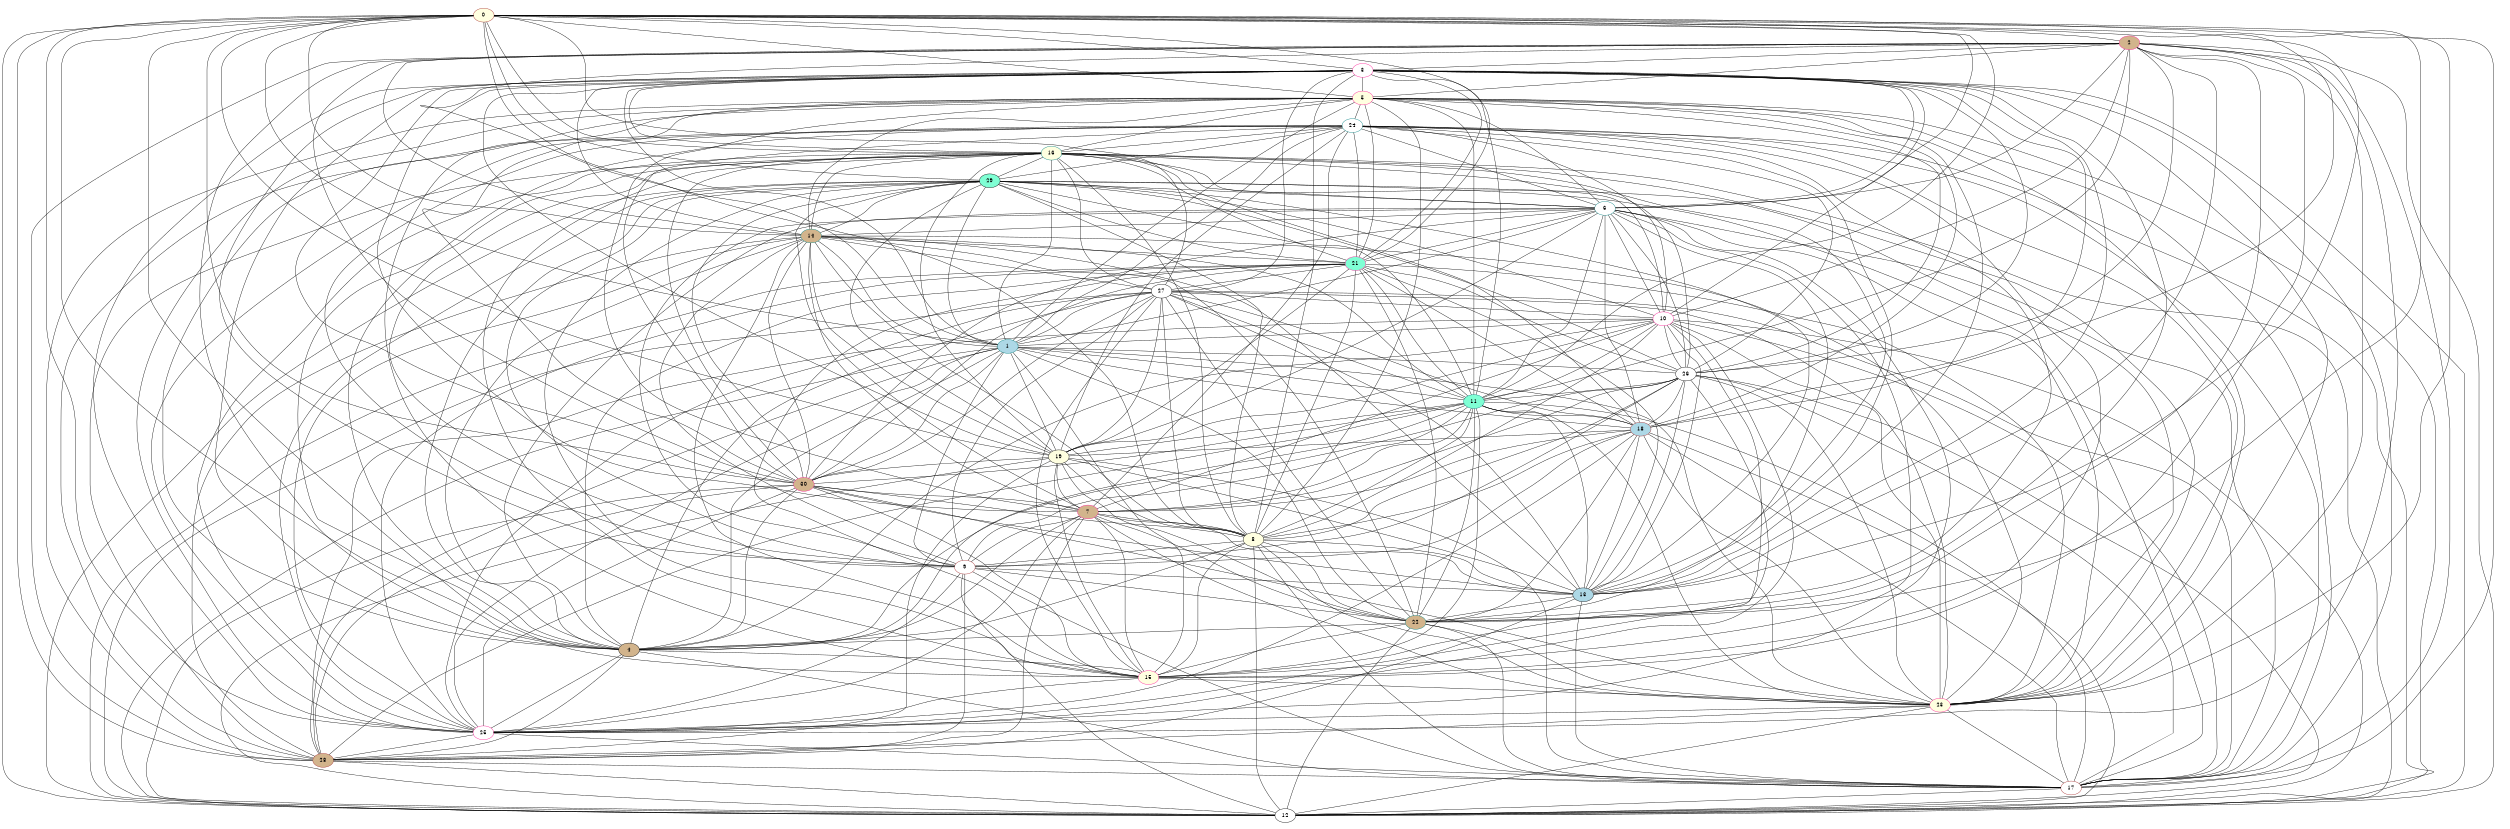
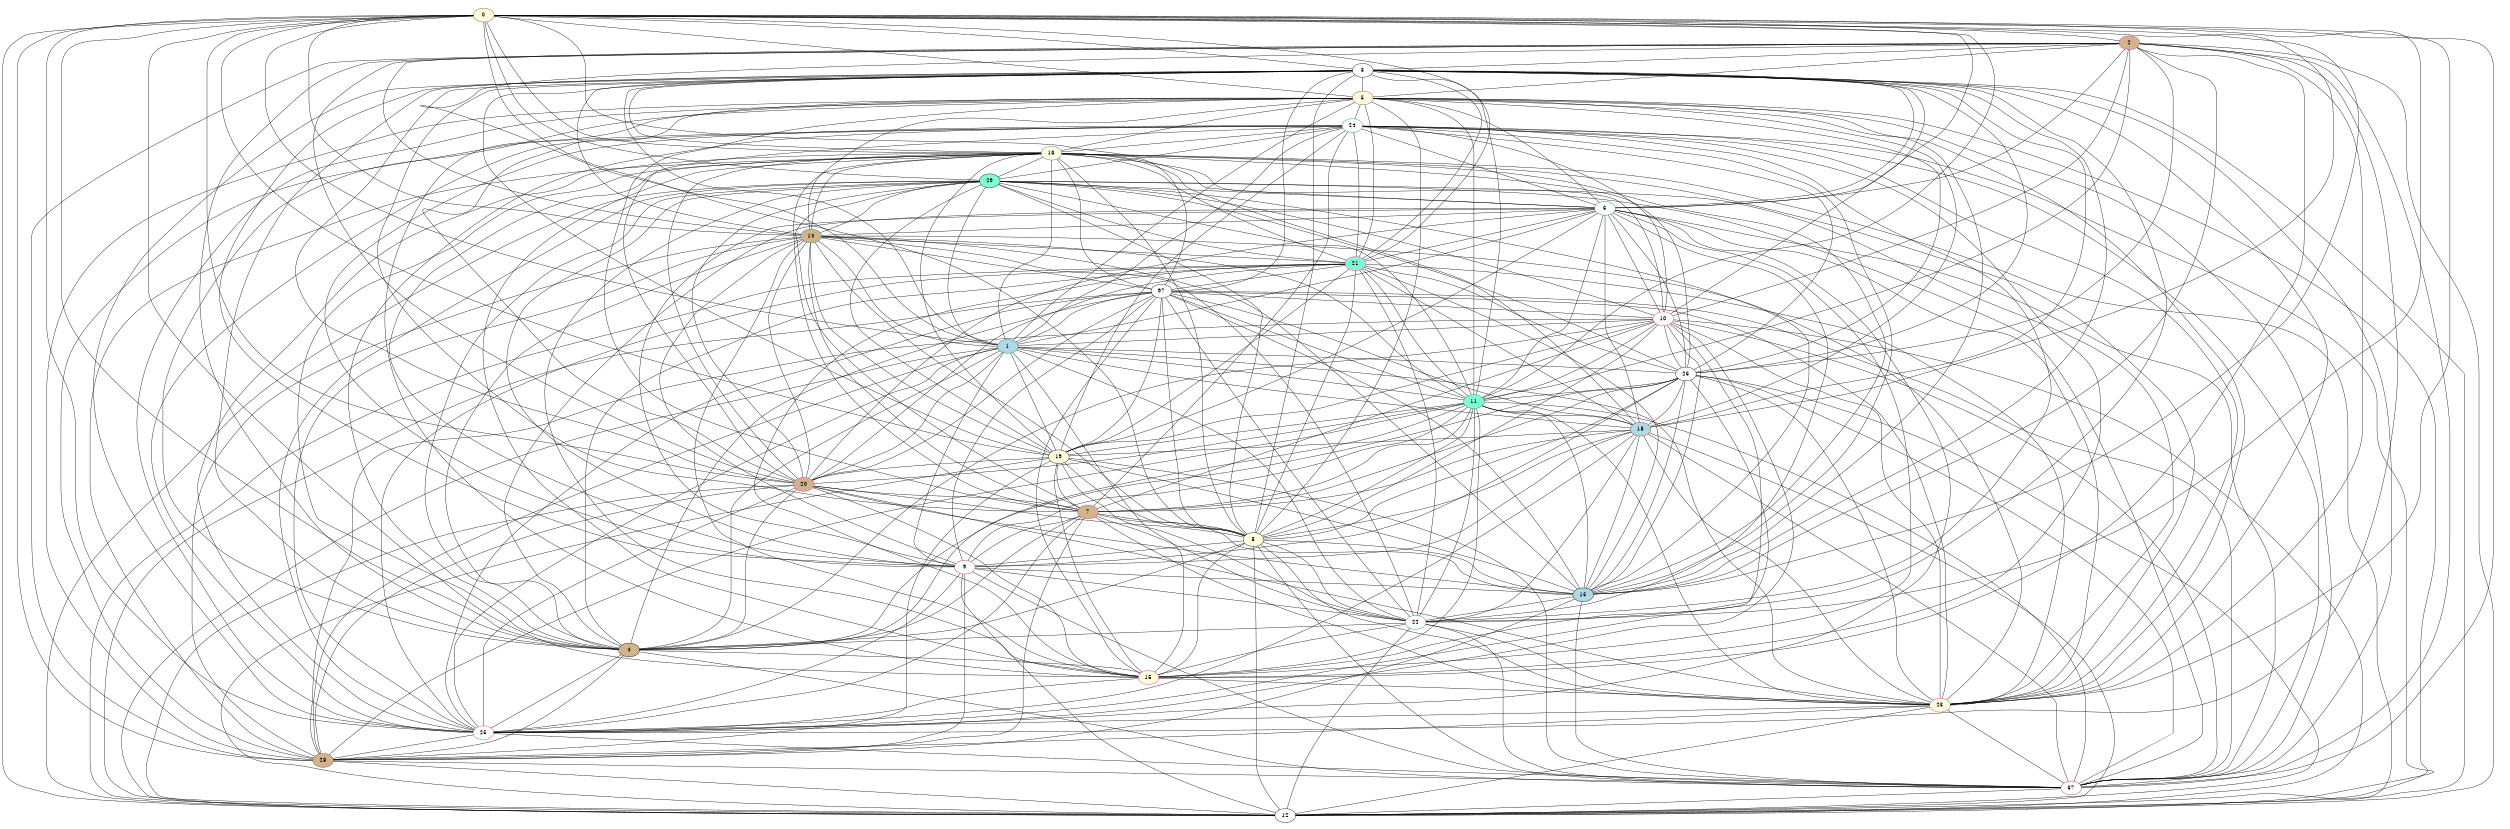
(1363, 70) -> (1363, 70)
(1363, 98) -> (1363, 98)
(1162, 291) -> (1162, 291)
(804, 484) -> (804, 484)
(2043, 497) -> none
(1125, 591) -> (803, 306)
(1416, 622) -> (1416, 622)
(2071, 788) -> (2071, 788)
